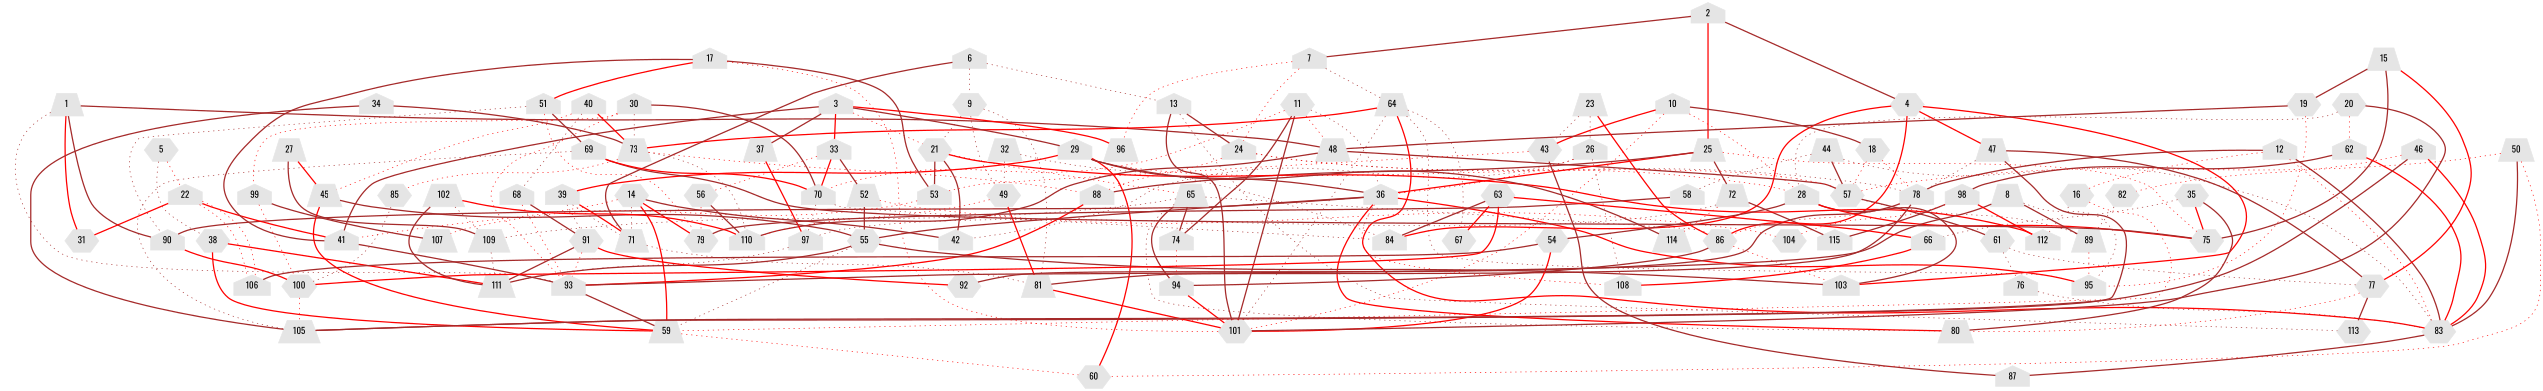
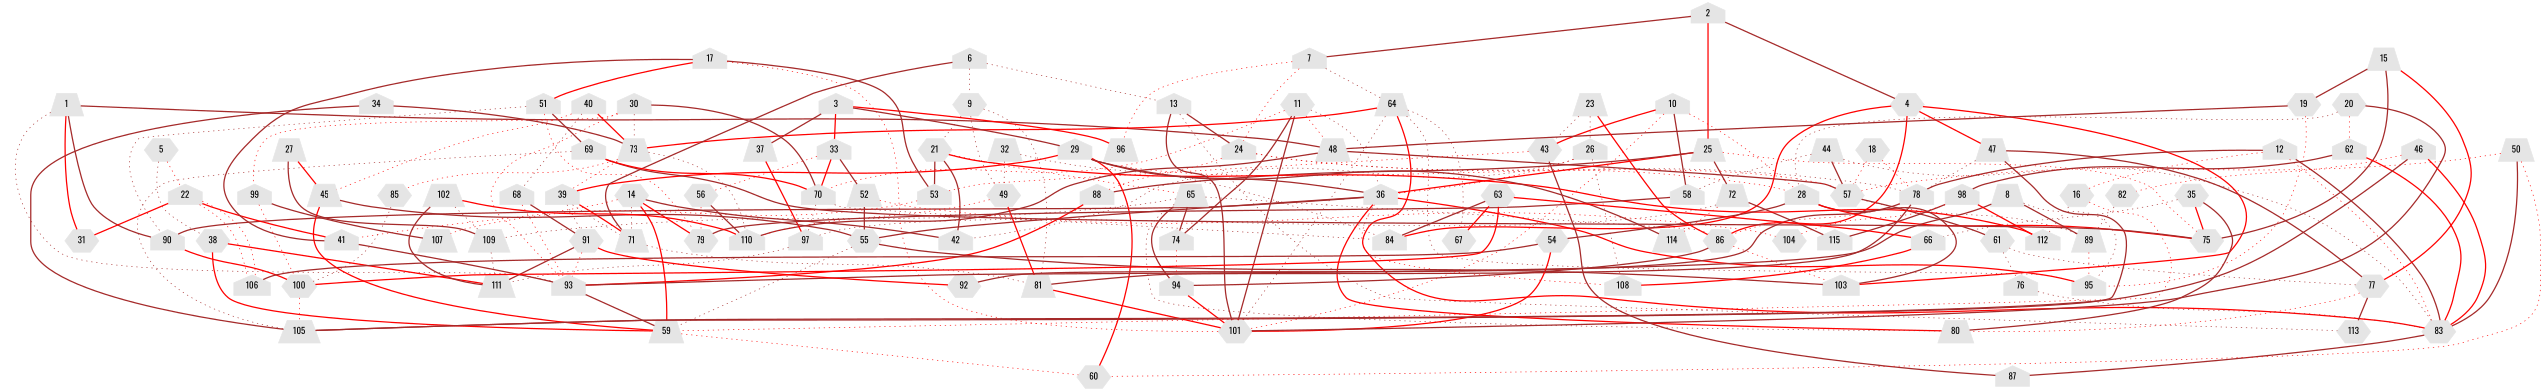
(1776, 120) -> (1680, 149)
(879, 125) -> none
(541, 143) -> none
(832, 169) -> (590, 178)
(724, 264) -> none
